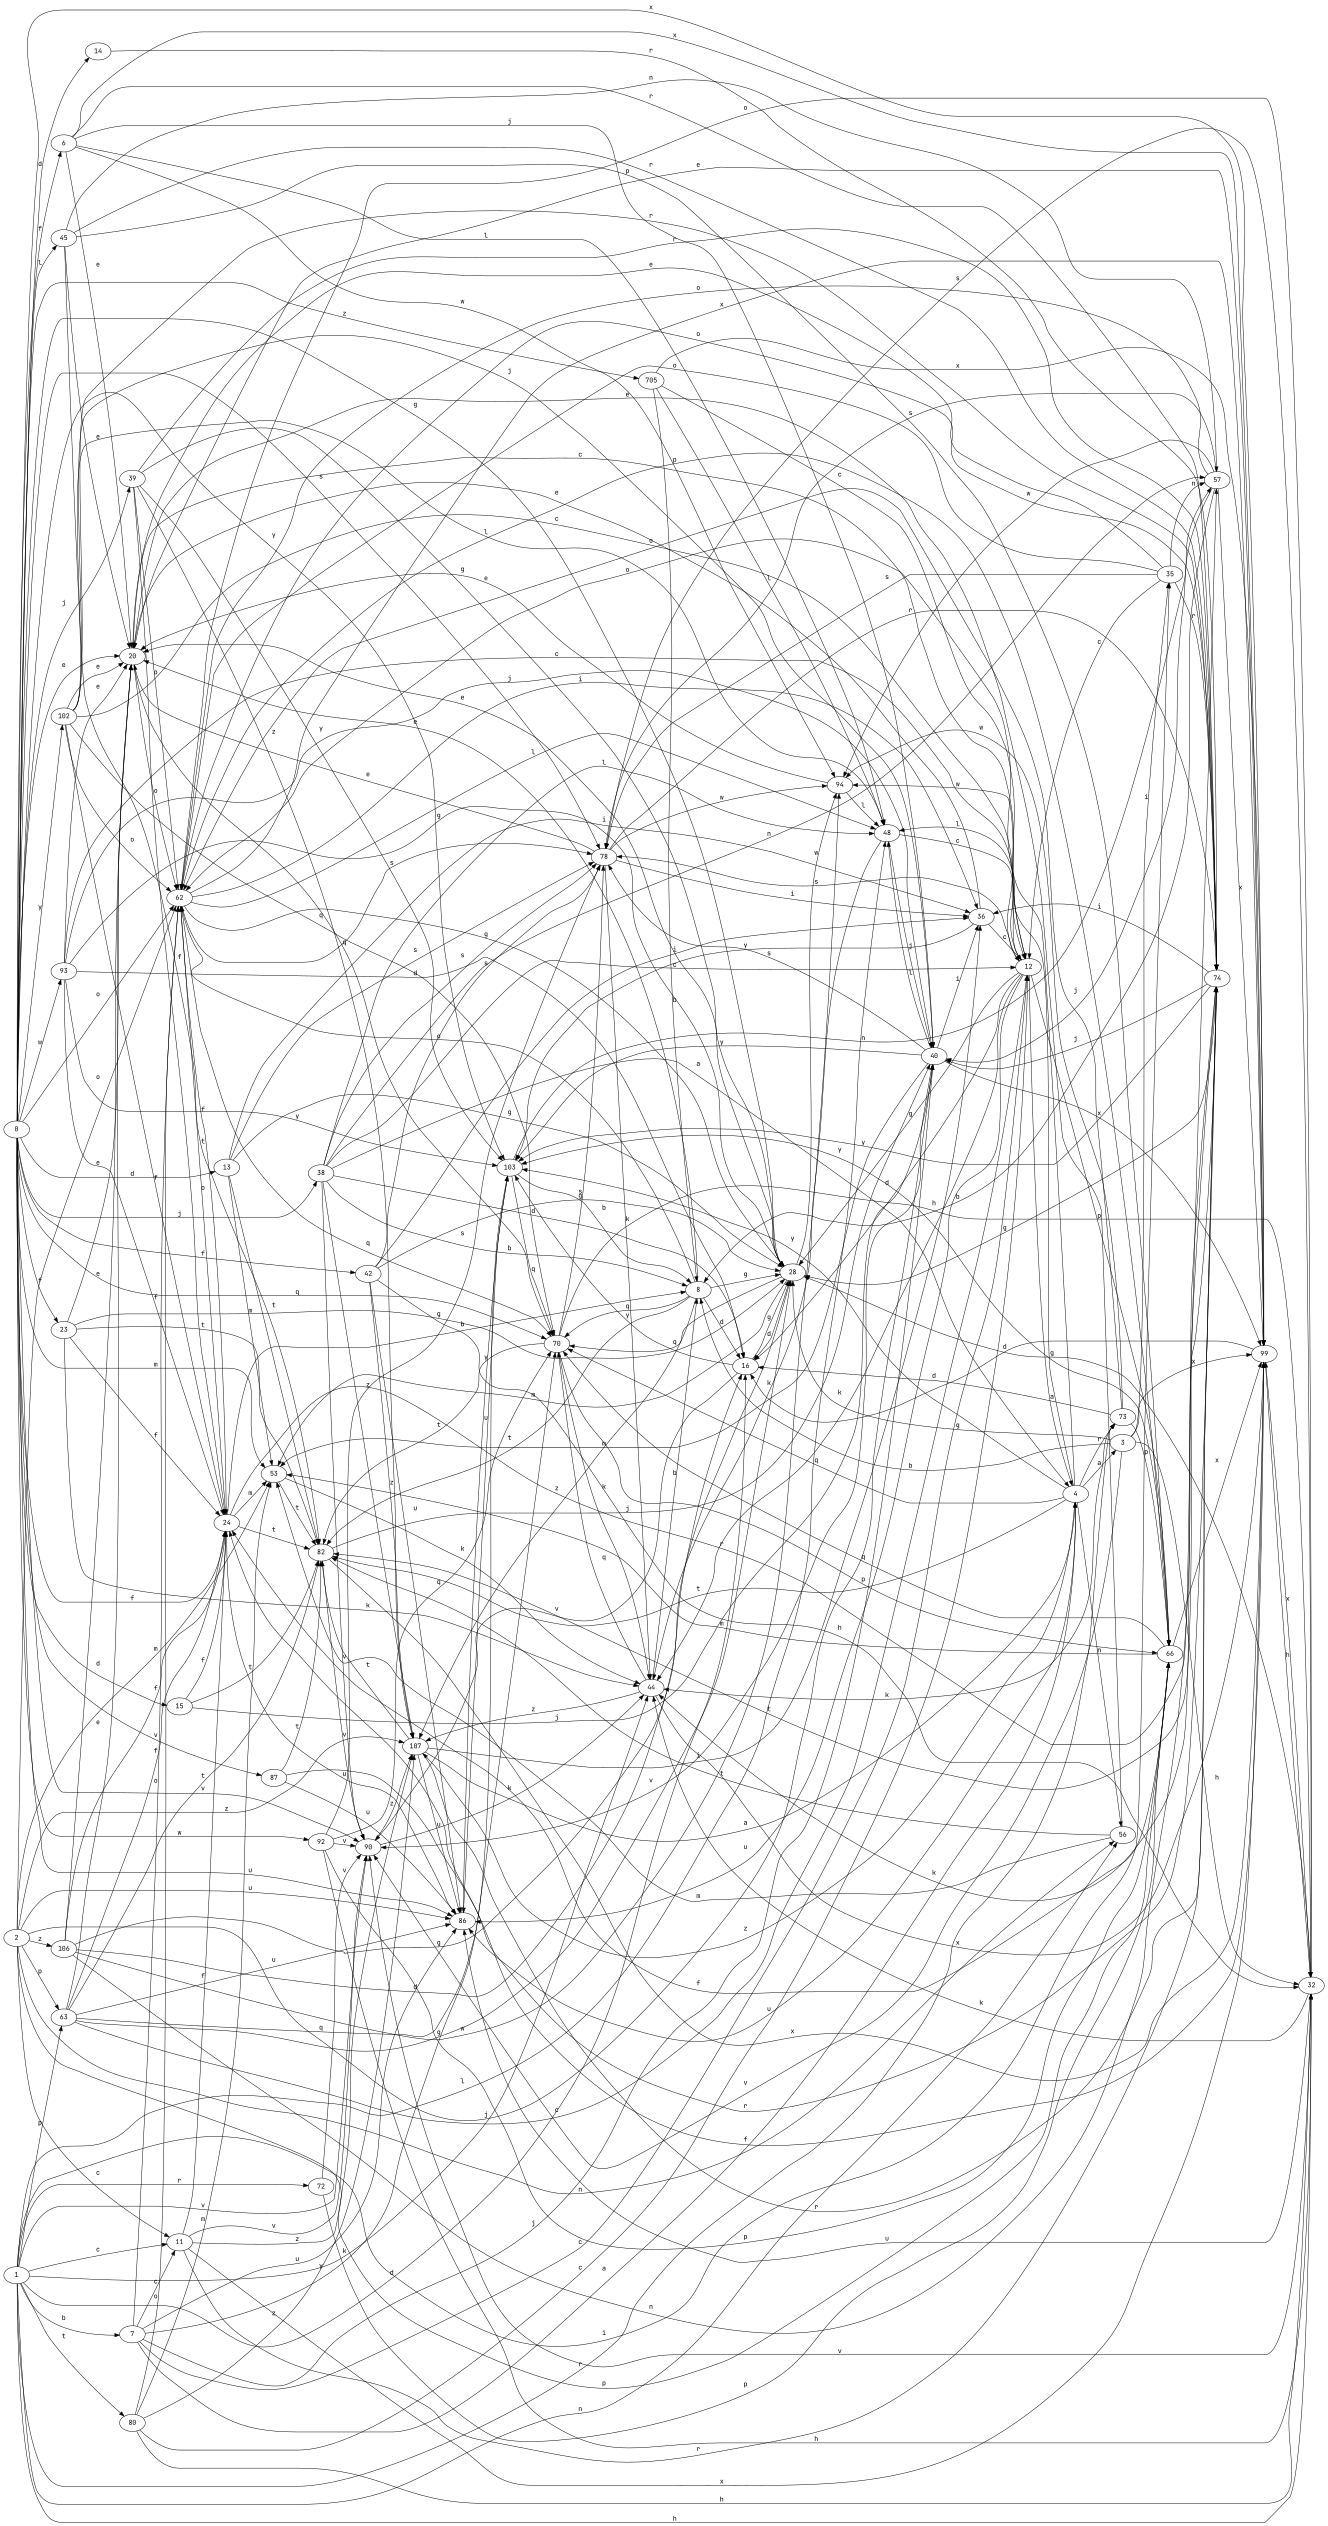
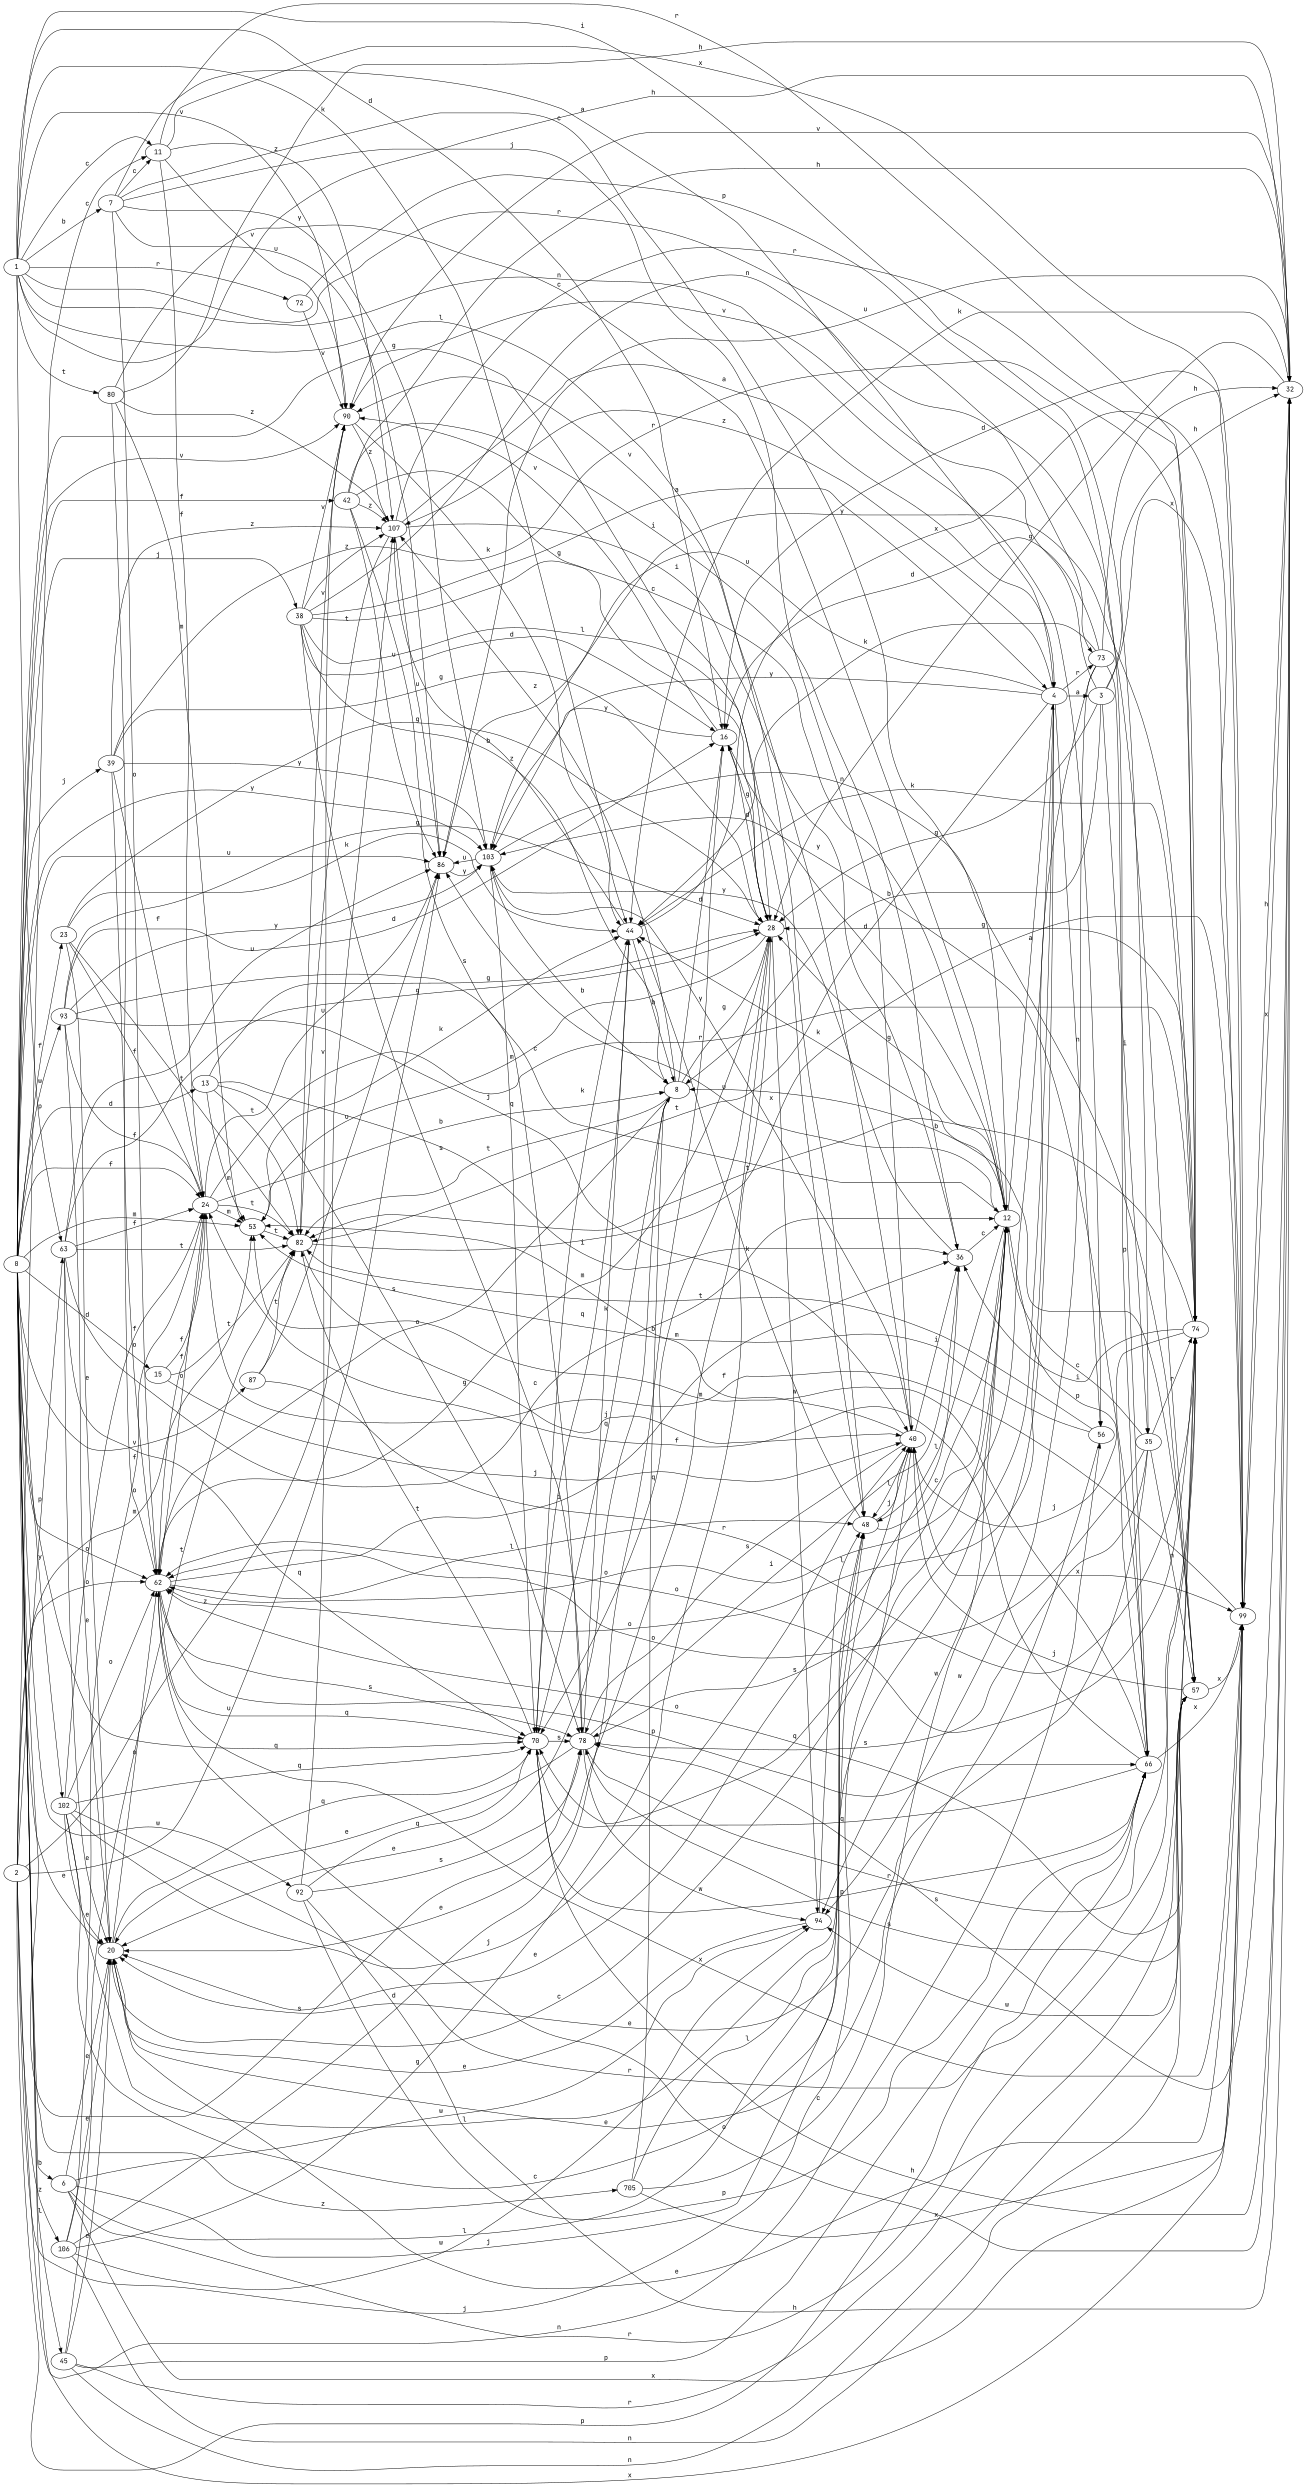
(98, 51) -> none
(40, 229) -> (40, 2163)
none -> (1125, 469)
